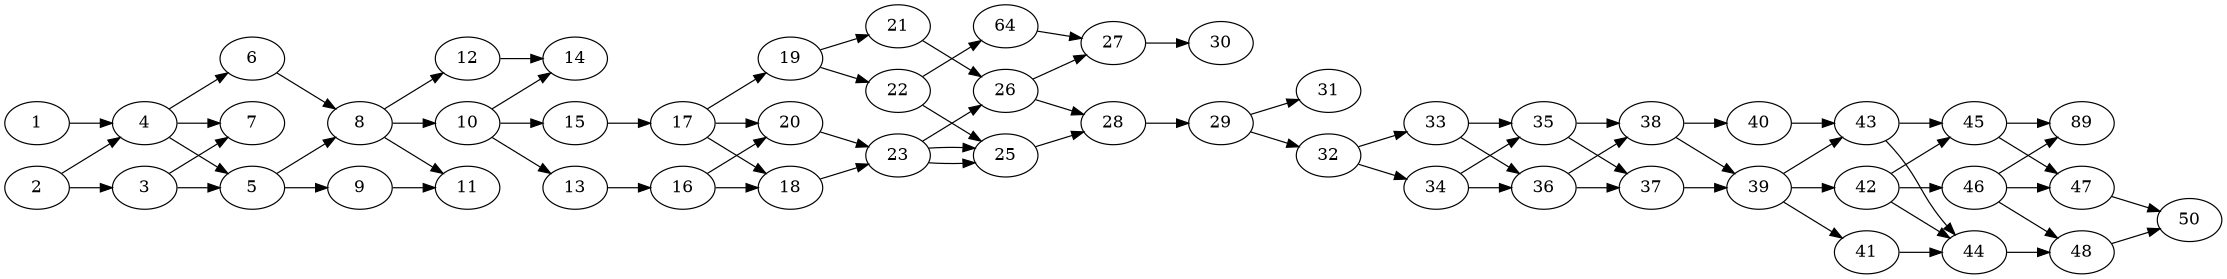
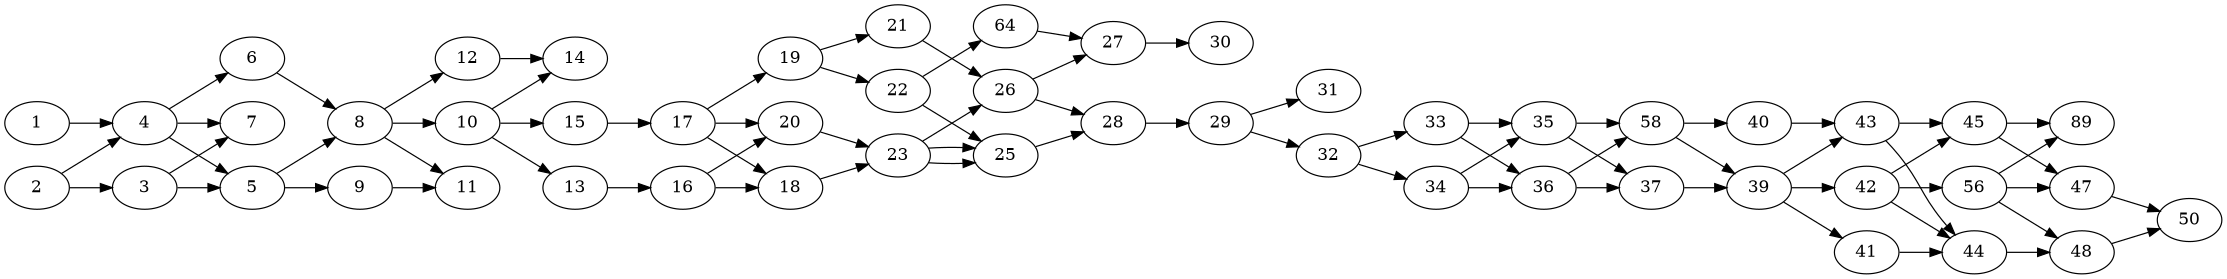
(1651, 123) -> (1651, 123)
(1974, 188) -> (1974, 188)
